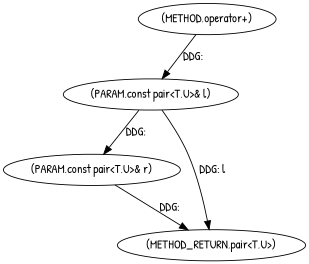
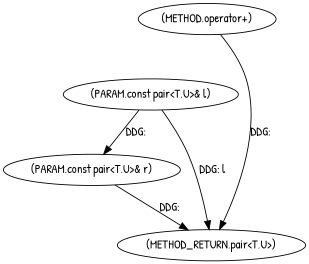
(182, 53) -> (250, 126)
